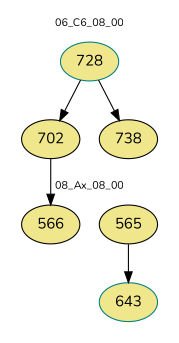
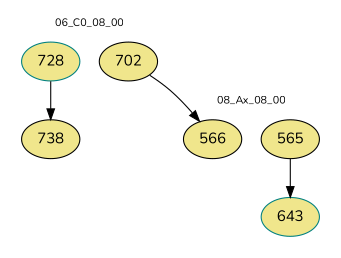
(90, 23) -> (90, 23)
(73, 96) -> none
